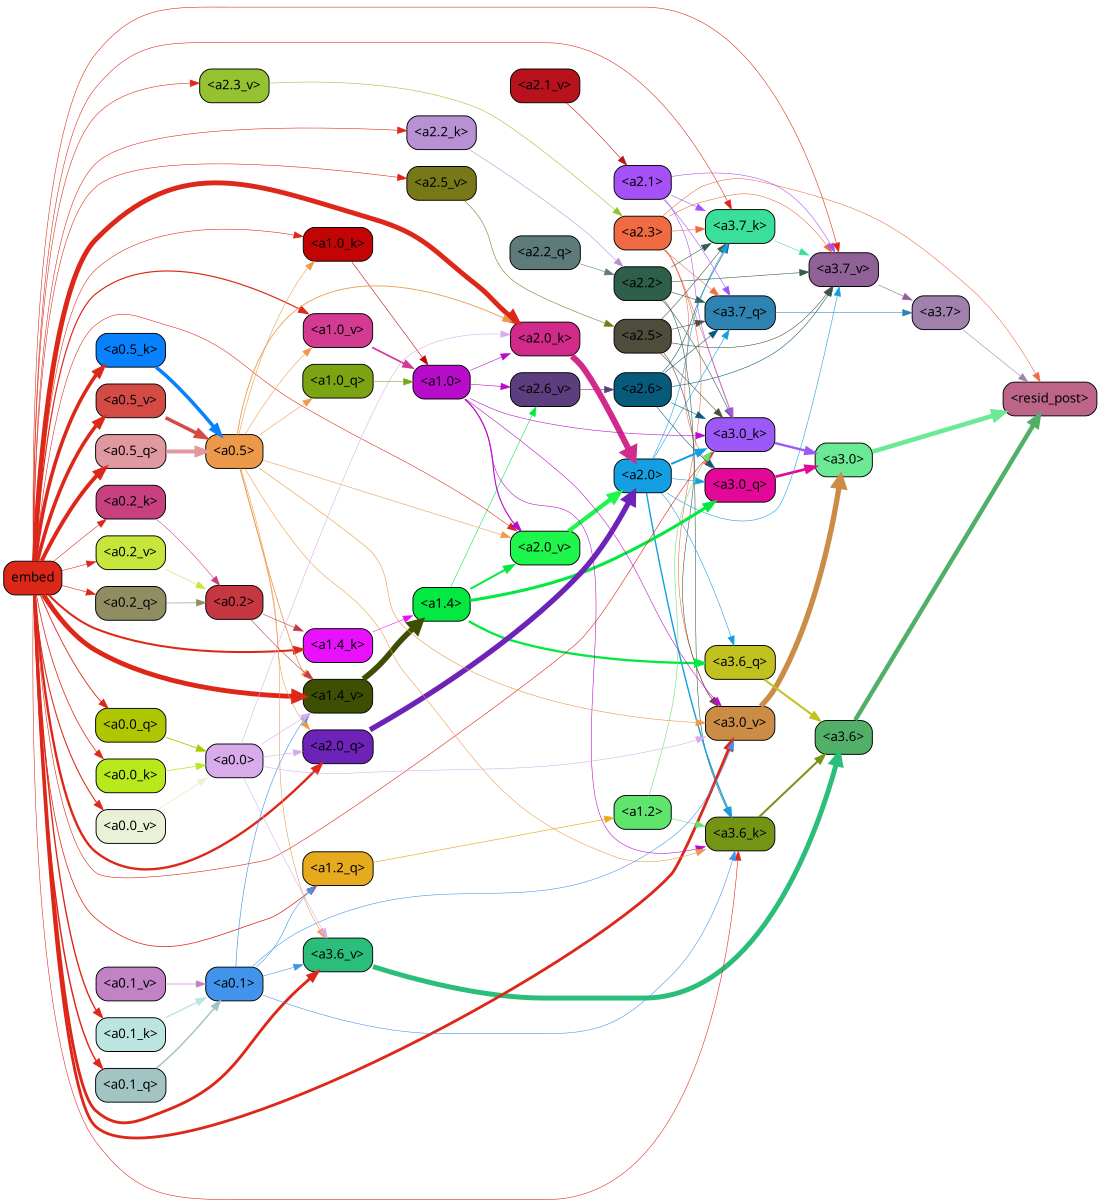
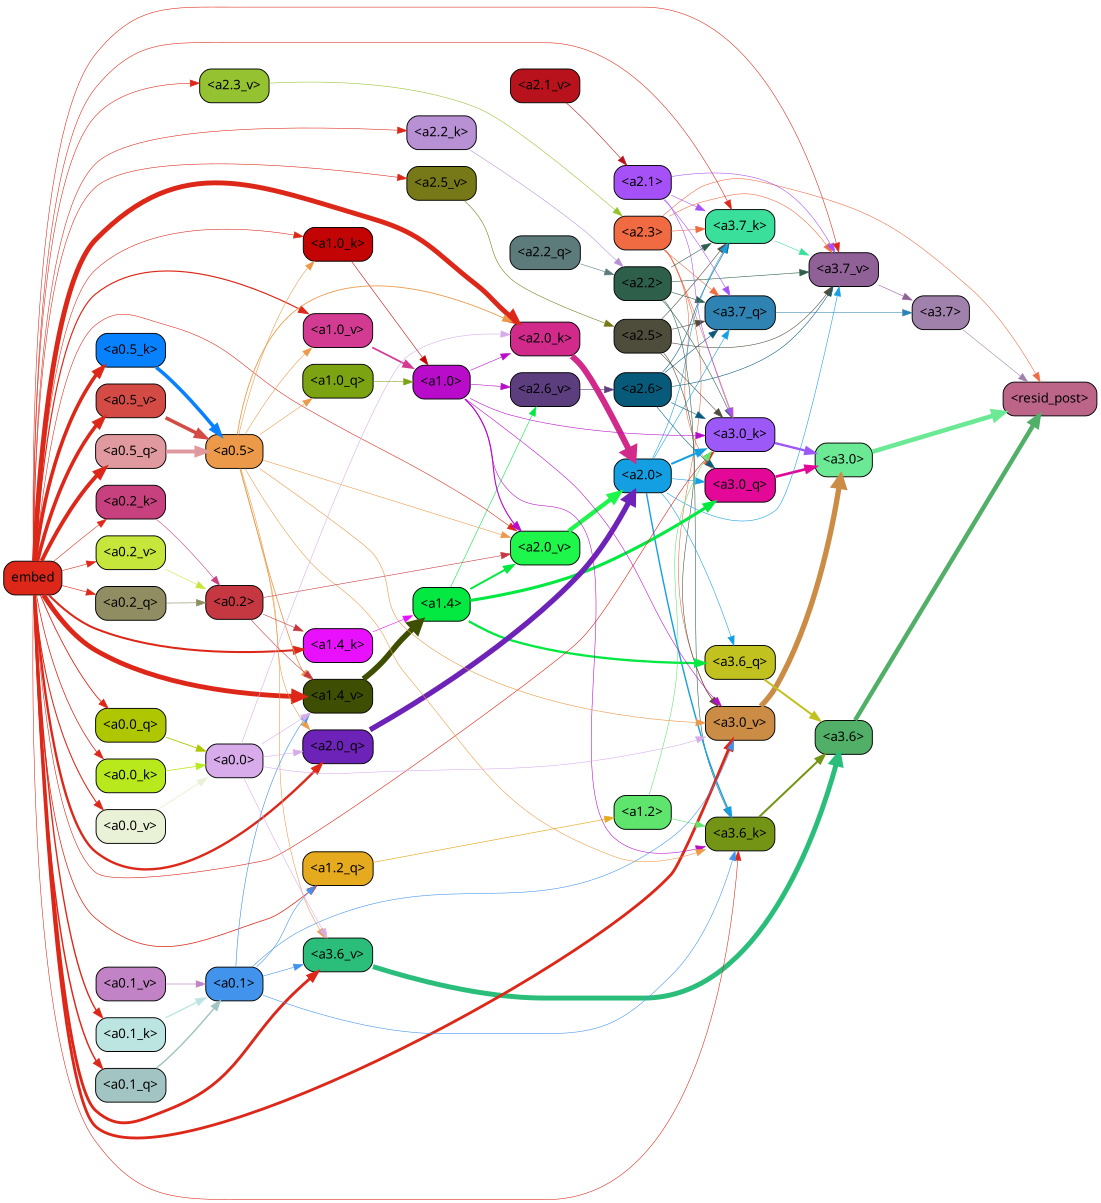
none -> (376, 578)
